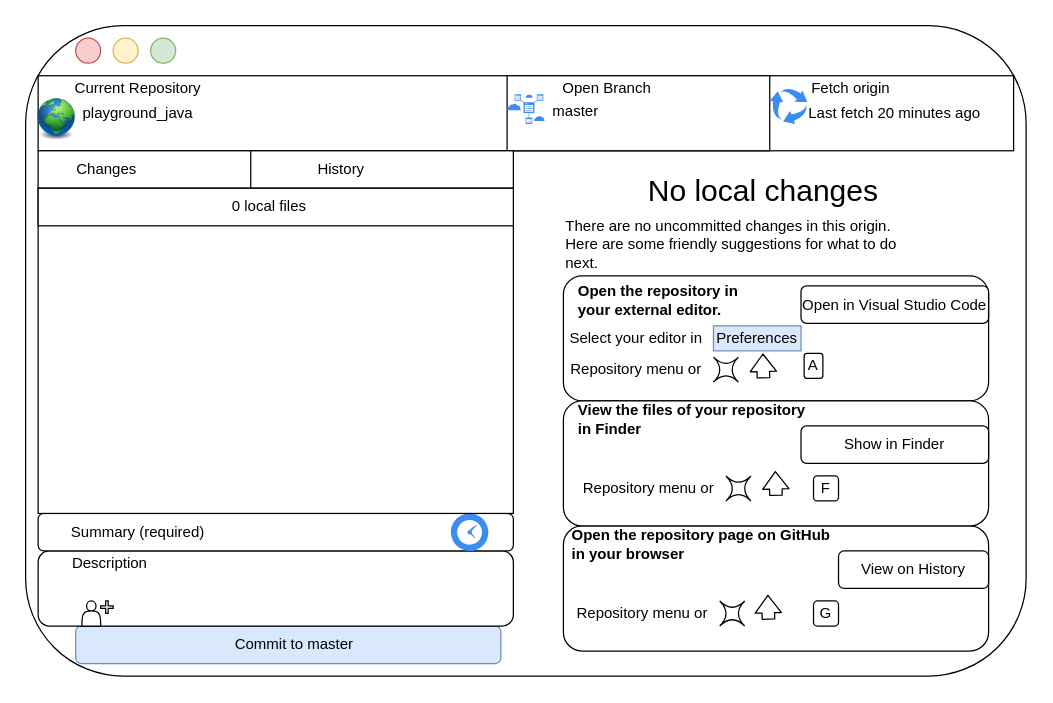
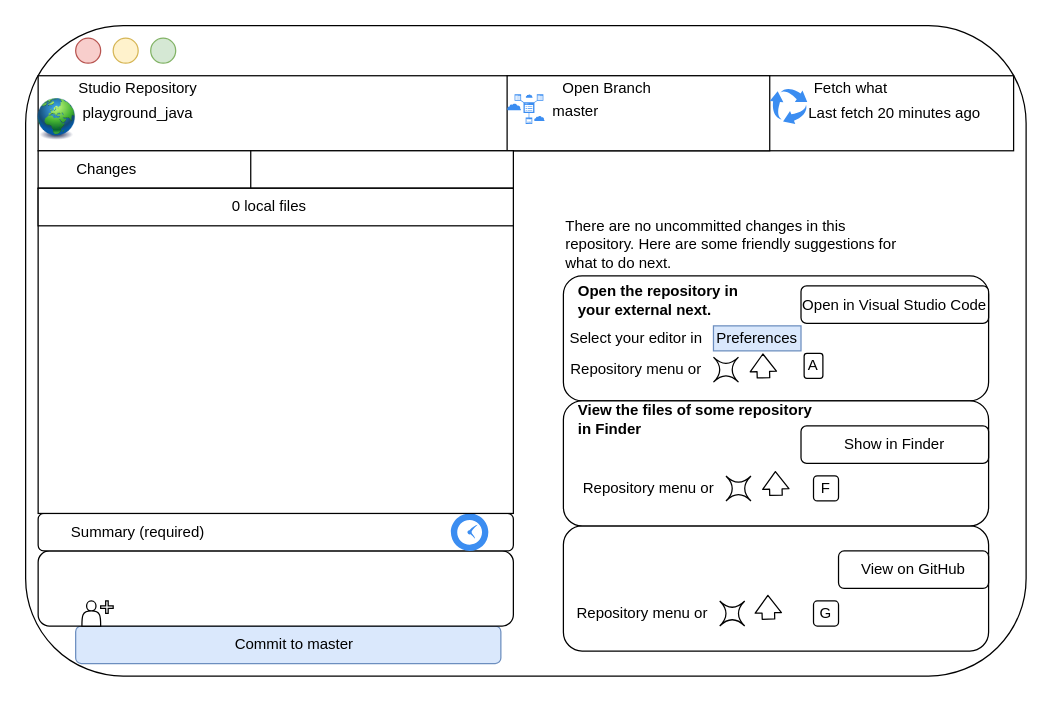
(138, 88) -> (138, 88)
(851, 88) -> (851, 88)
(341, 169) -> none
(763, 191) -> none
(739, 244) -> (739, 244)
(671, 301) -> (671, 301)
(696, 419) -> (696, 419)
(704, 544) -> none
(110, 563) -> none
(913, 569) -> (913, 569)
